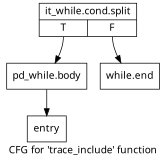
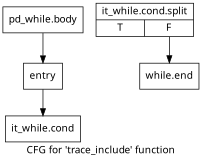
(62, 47) -> none
none -> (43, 129)
